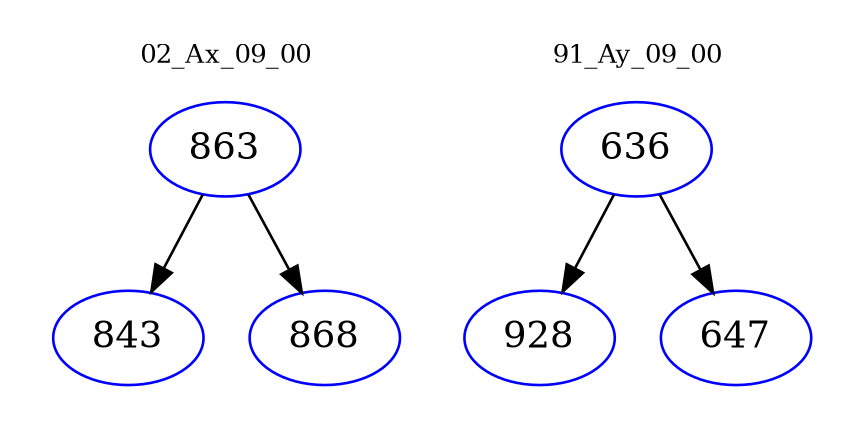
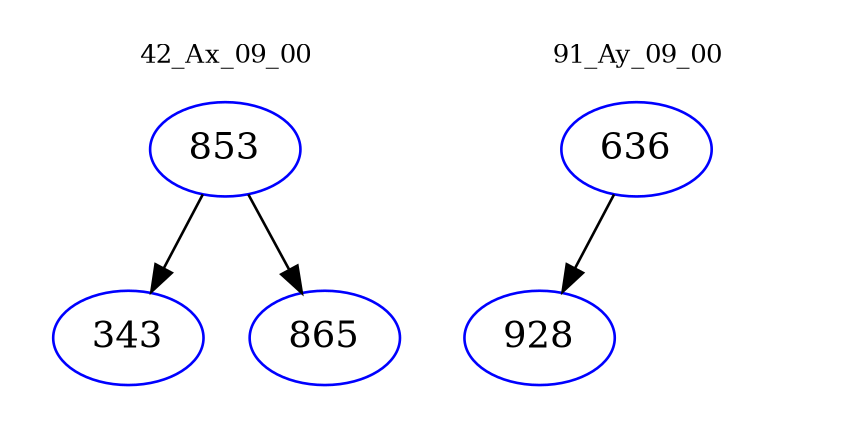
(227, 56) -> (227, 56)
(225, 149) -> (225, 149)
(128, 338) -> (128, 338)
(325, 338) -> (325, 338)
(736, 338) -> none
